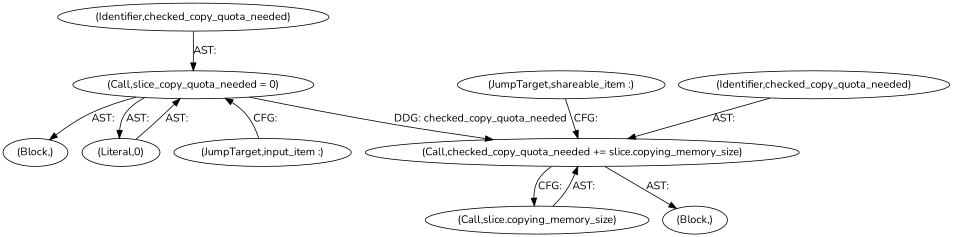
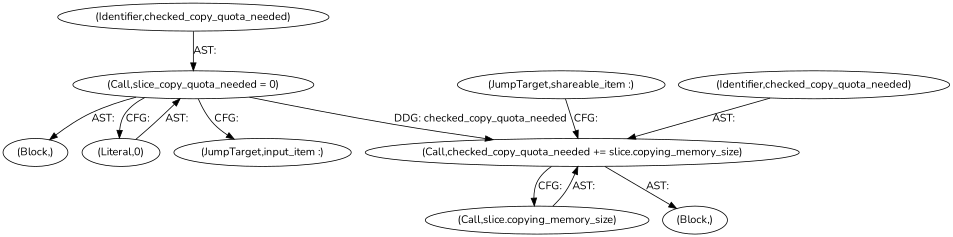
(249, 118) -> (210, 119)
(139, 119) -> (139, 119)
